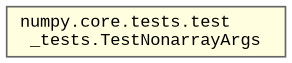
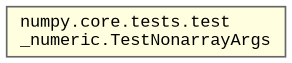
(146, 32) -> (146, 32)
